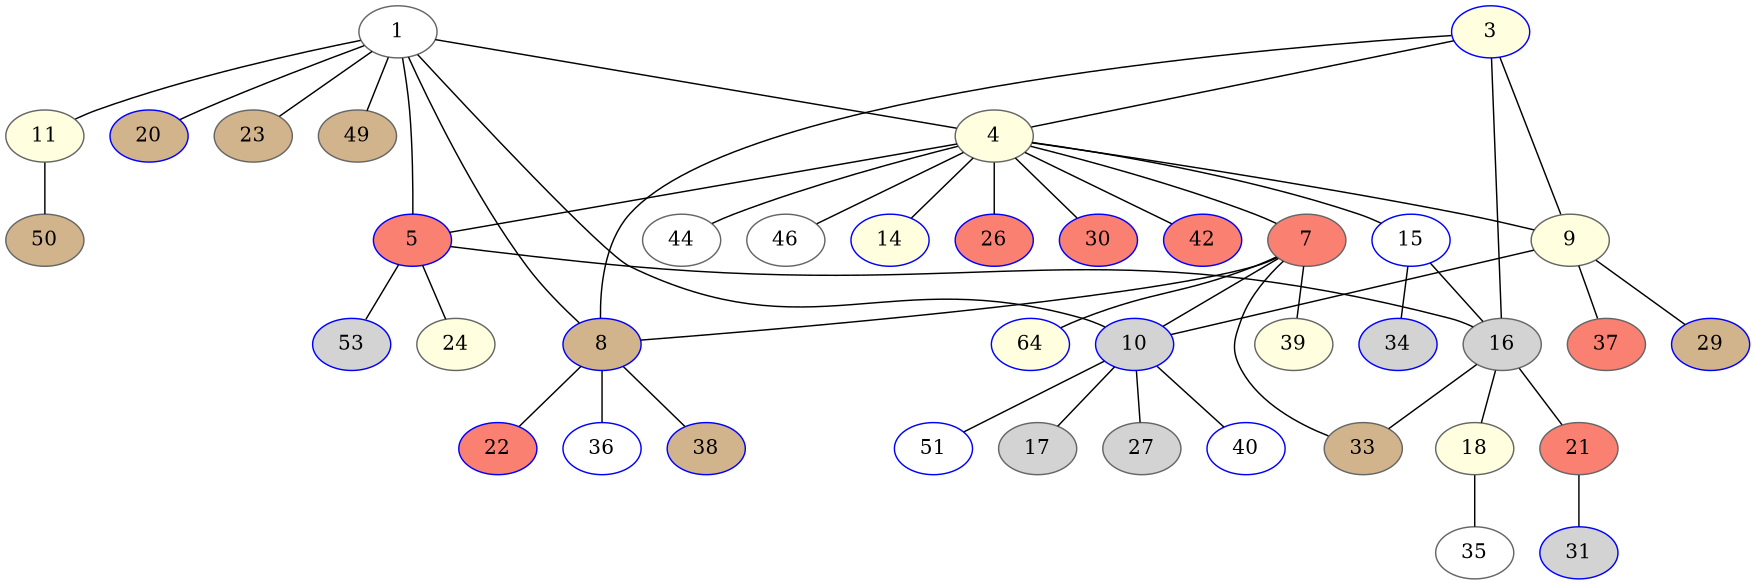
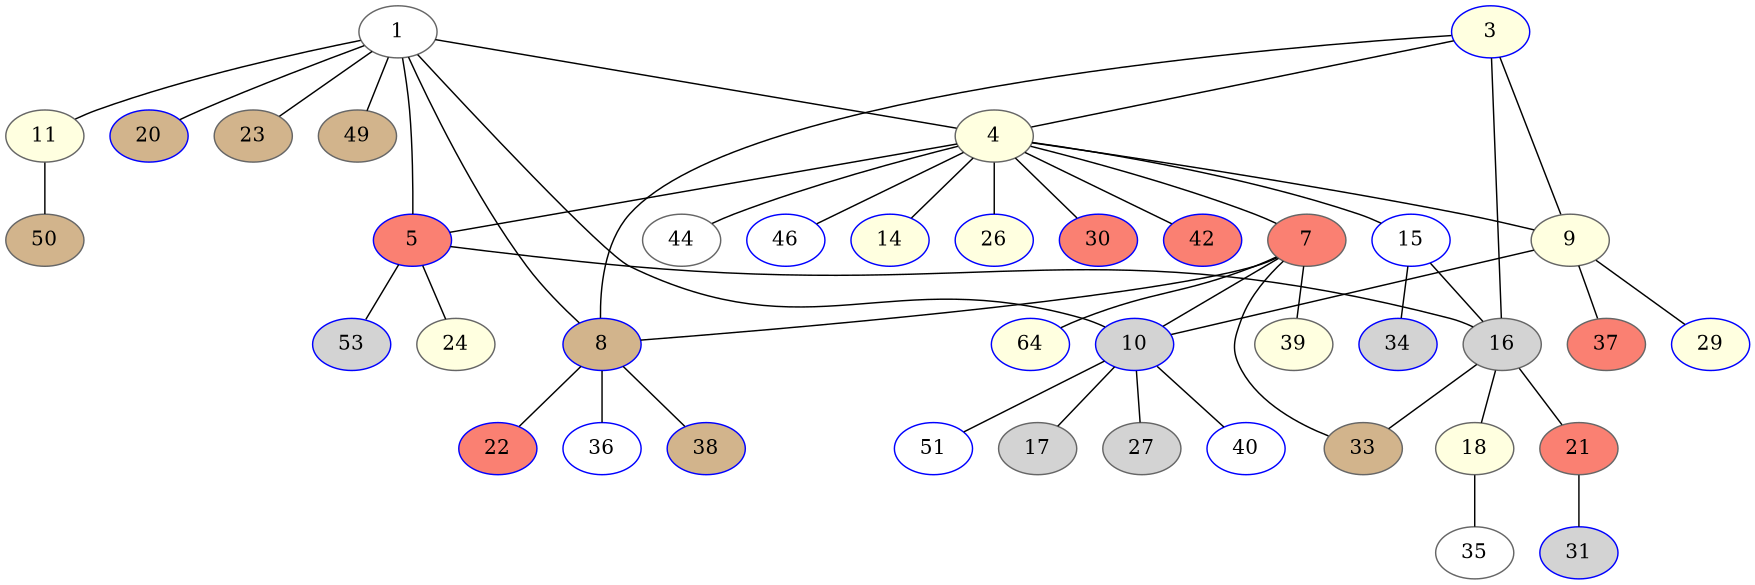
(786, 240) -> (786, 240)
(994, 240) -> (994, 240)
(1711, 344) -> (1711, 344)
